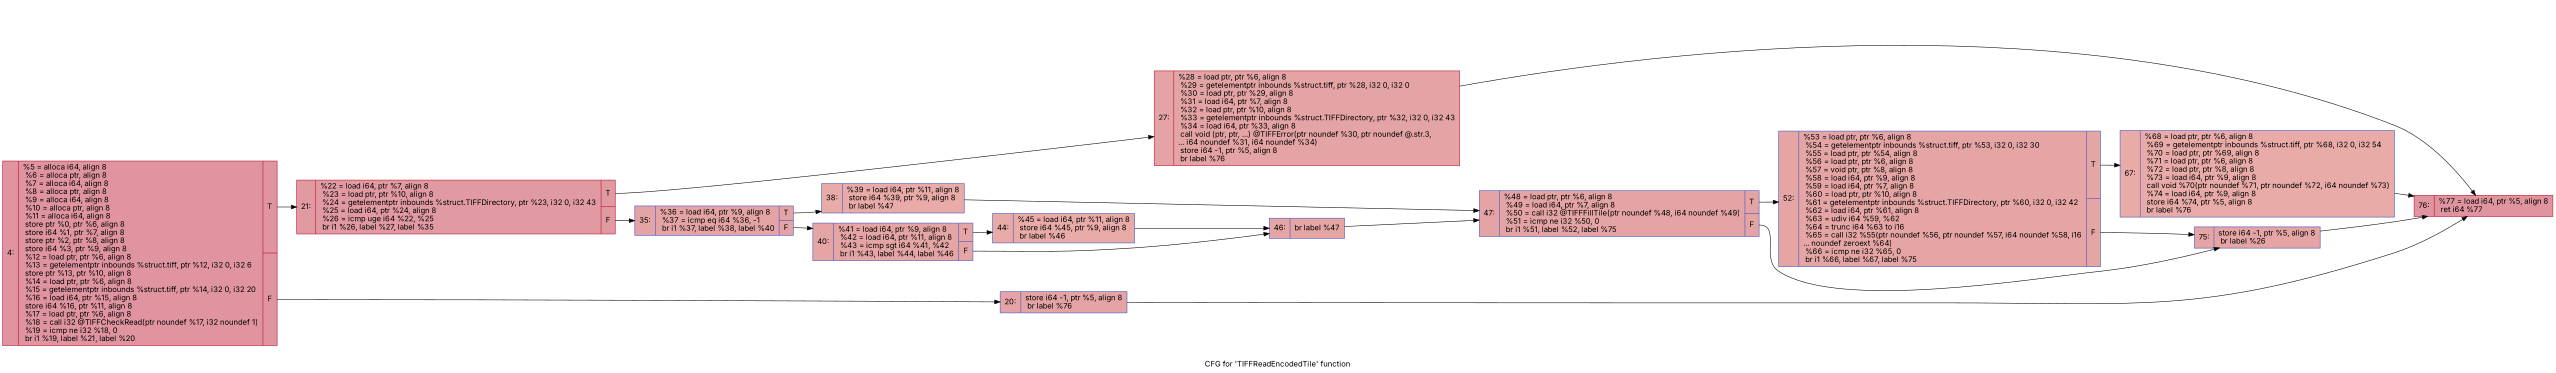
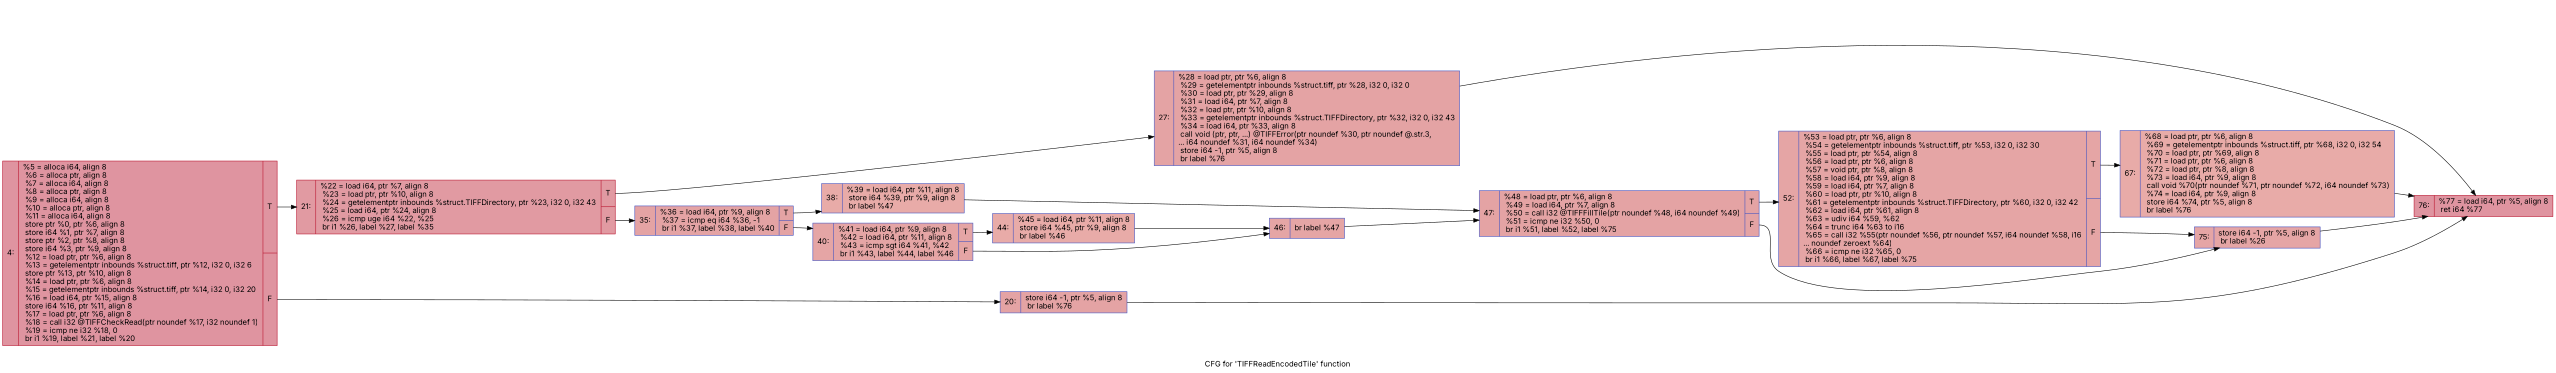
(1307, 118) -> (1307, 118)
